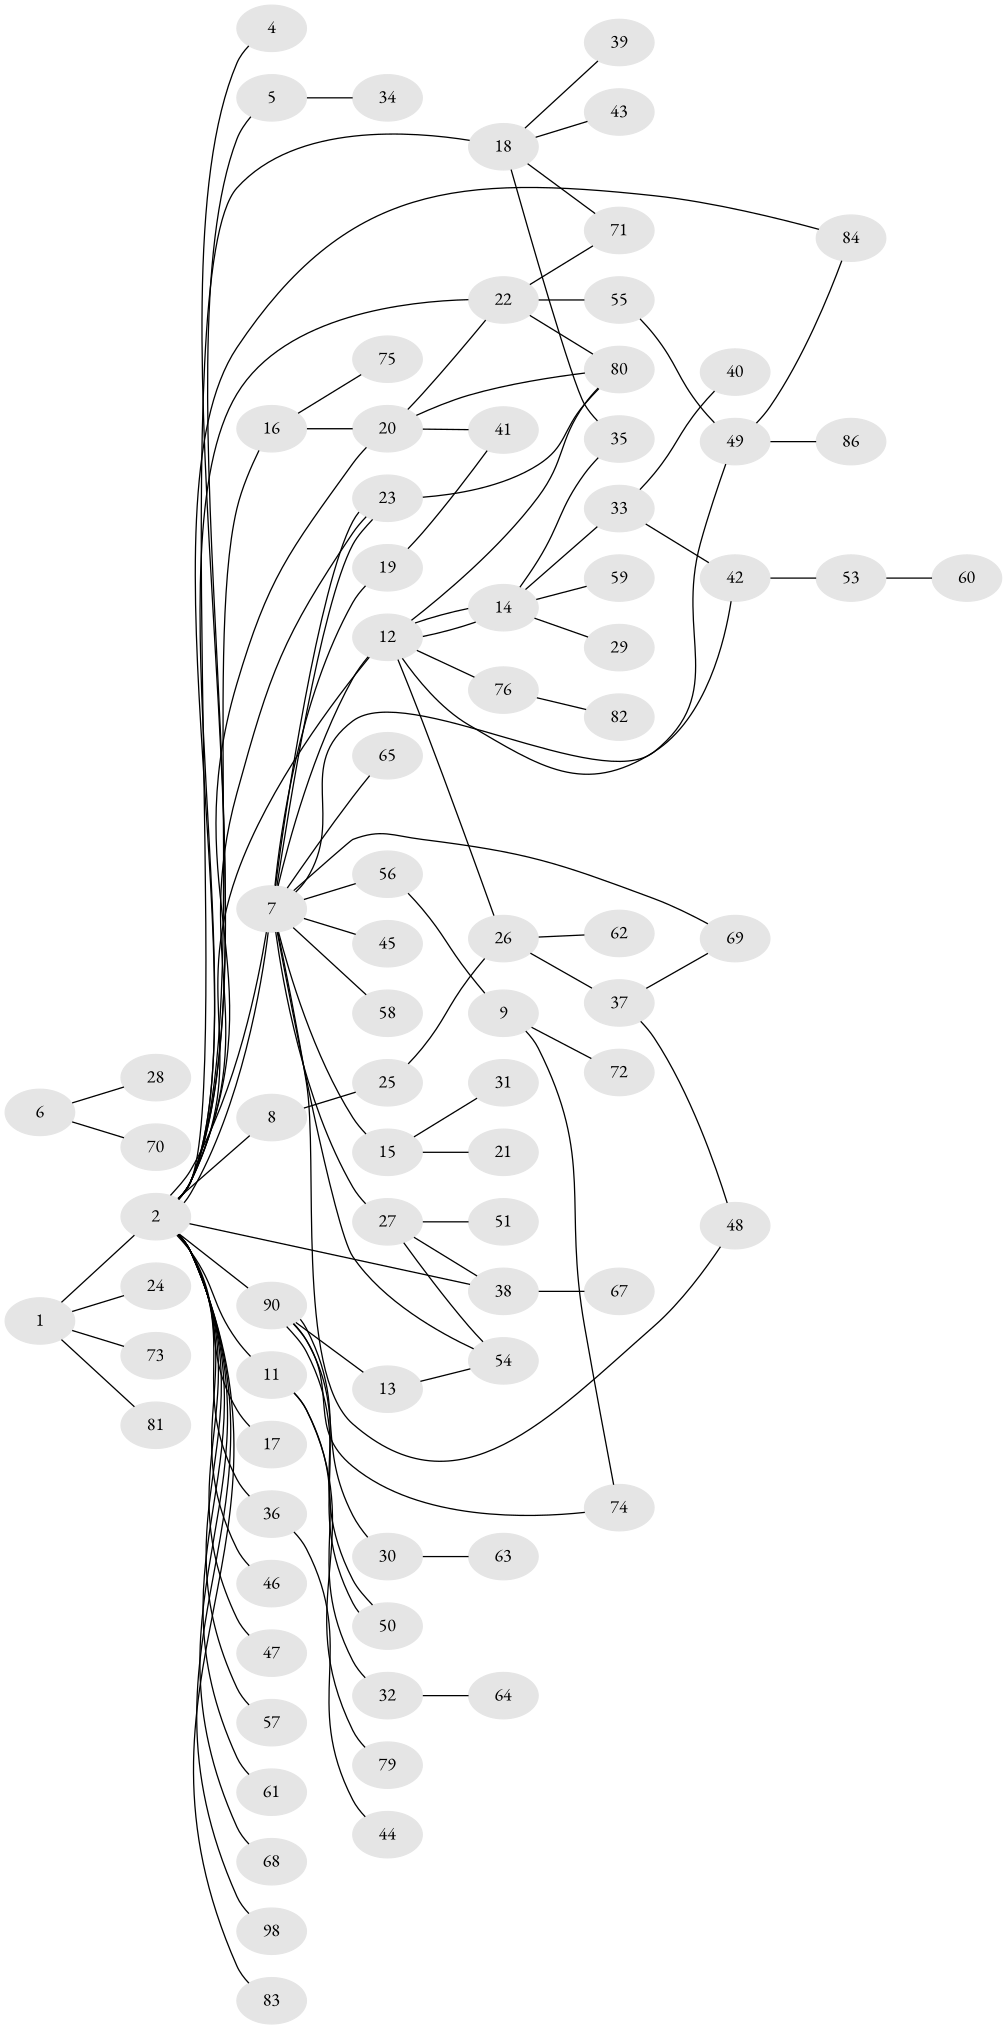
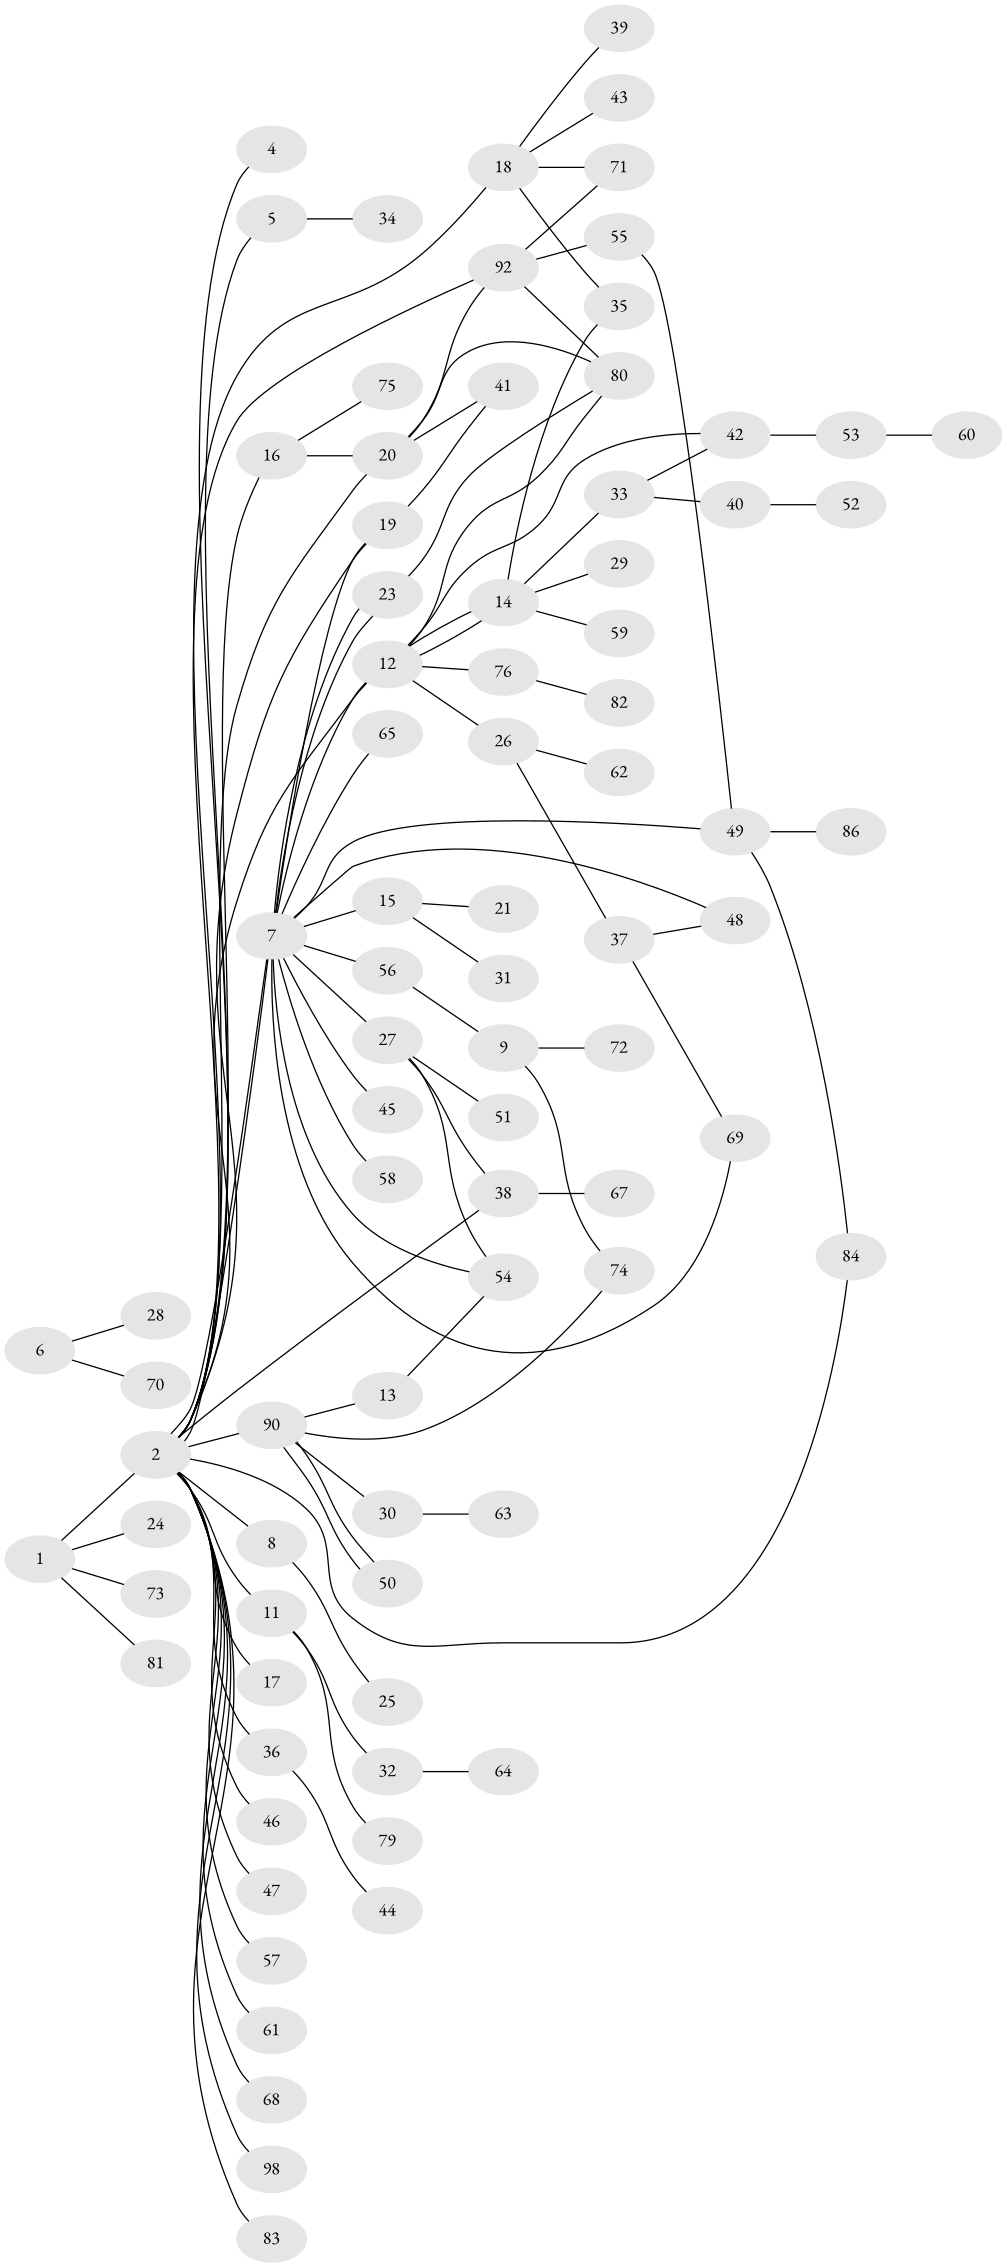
(503, 300) -> (503, 268)
none -> (851, 505)
(233, 811) -> (232, 840)
(447, 1012) -> none
